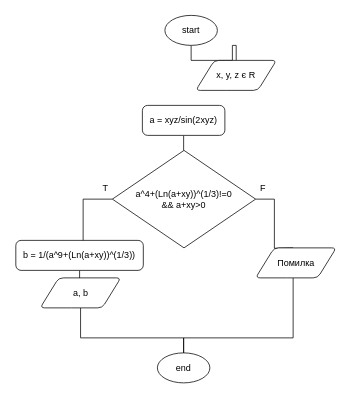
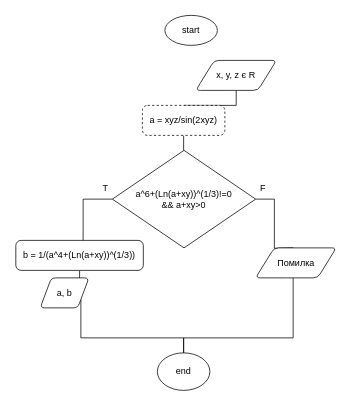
(196, 60) -> none
none -> (236, 105)
(183, 120) -> (183, 120)
(184, 199) -> (184, 199)
(79, 255) -> (79, 255)
(80, 293) -> (64, 293)
(183, 368) -> (183, 372)
